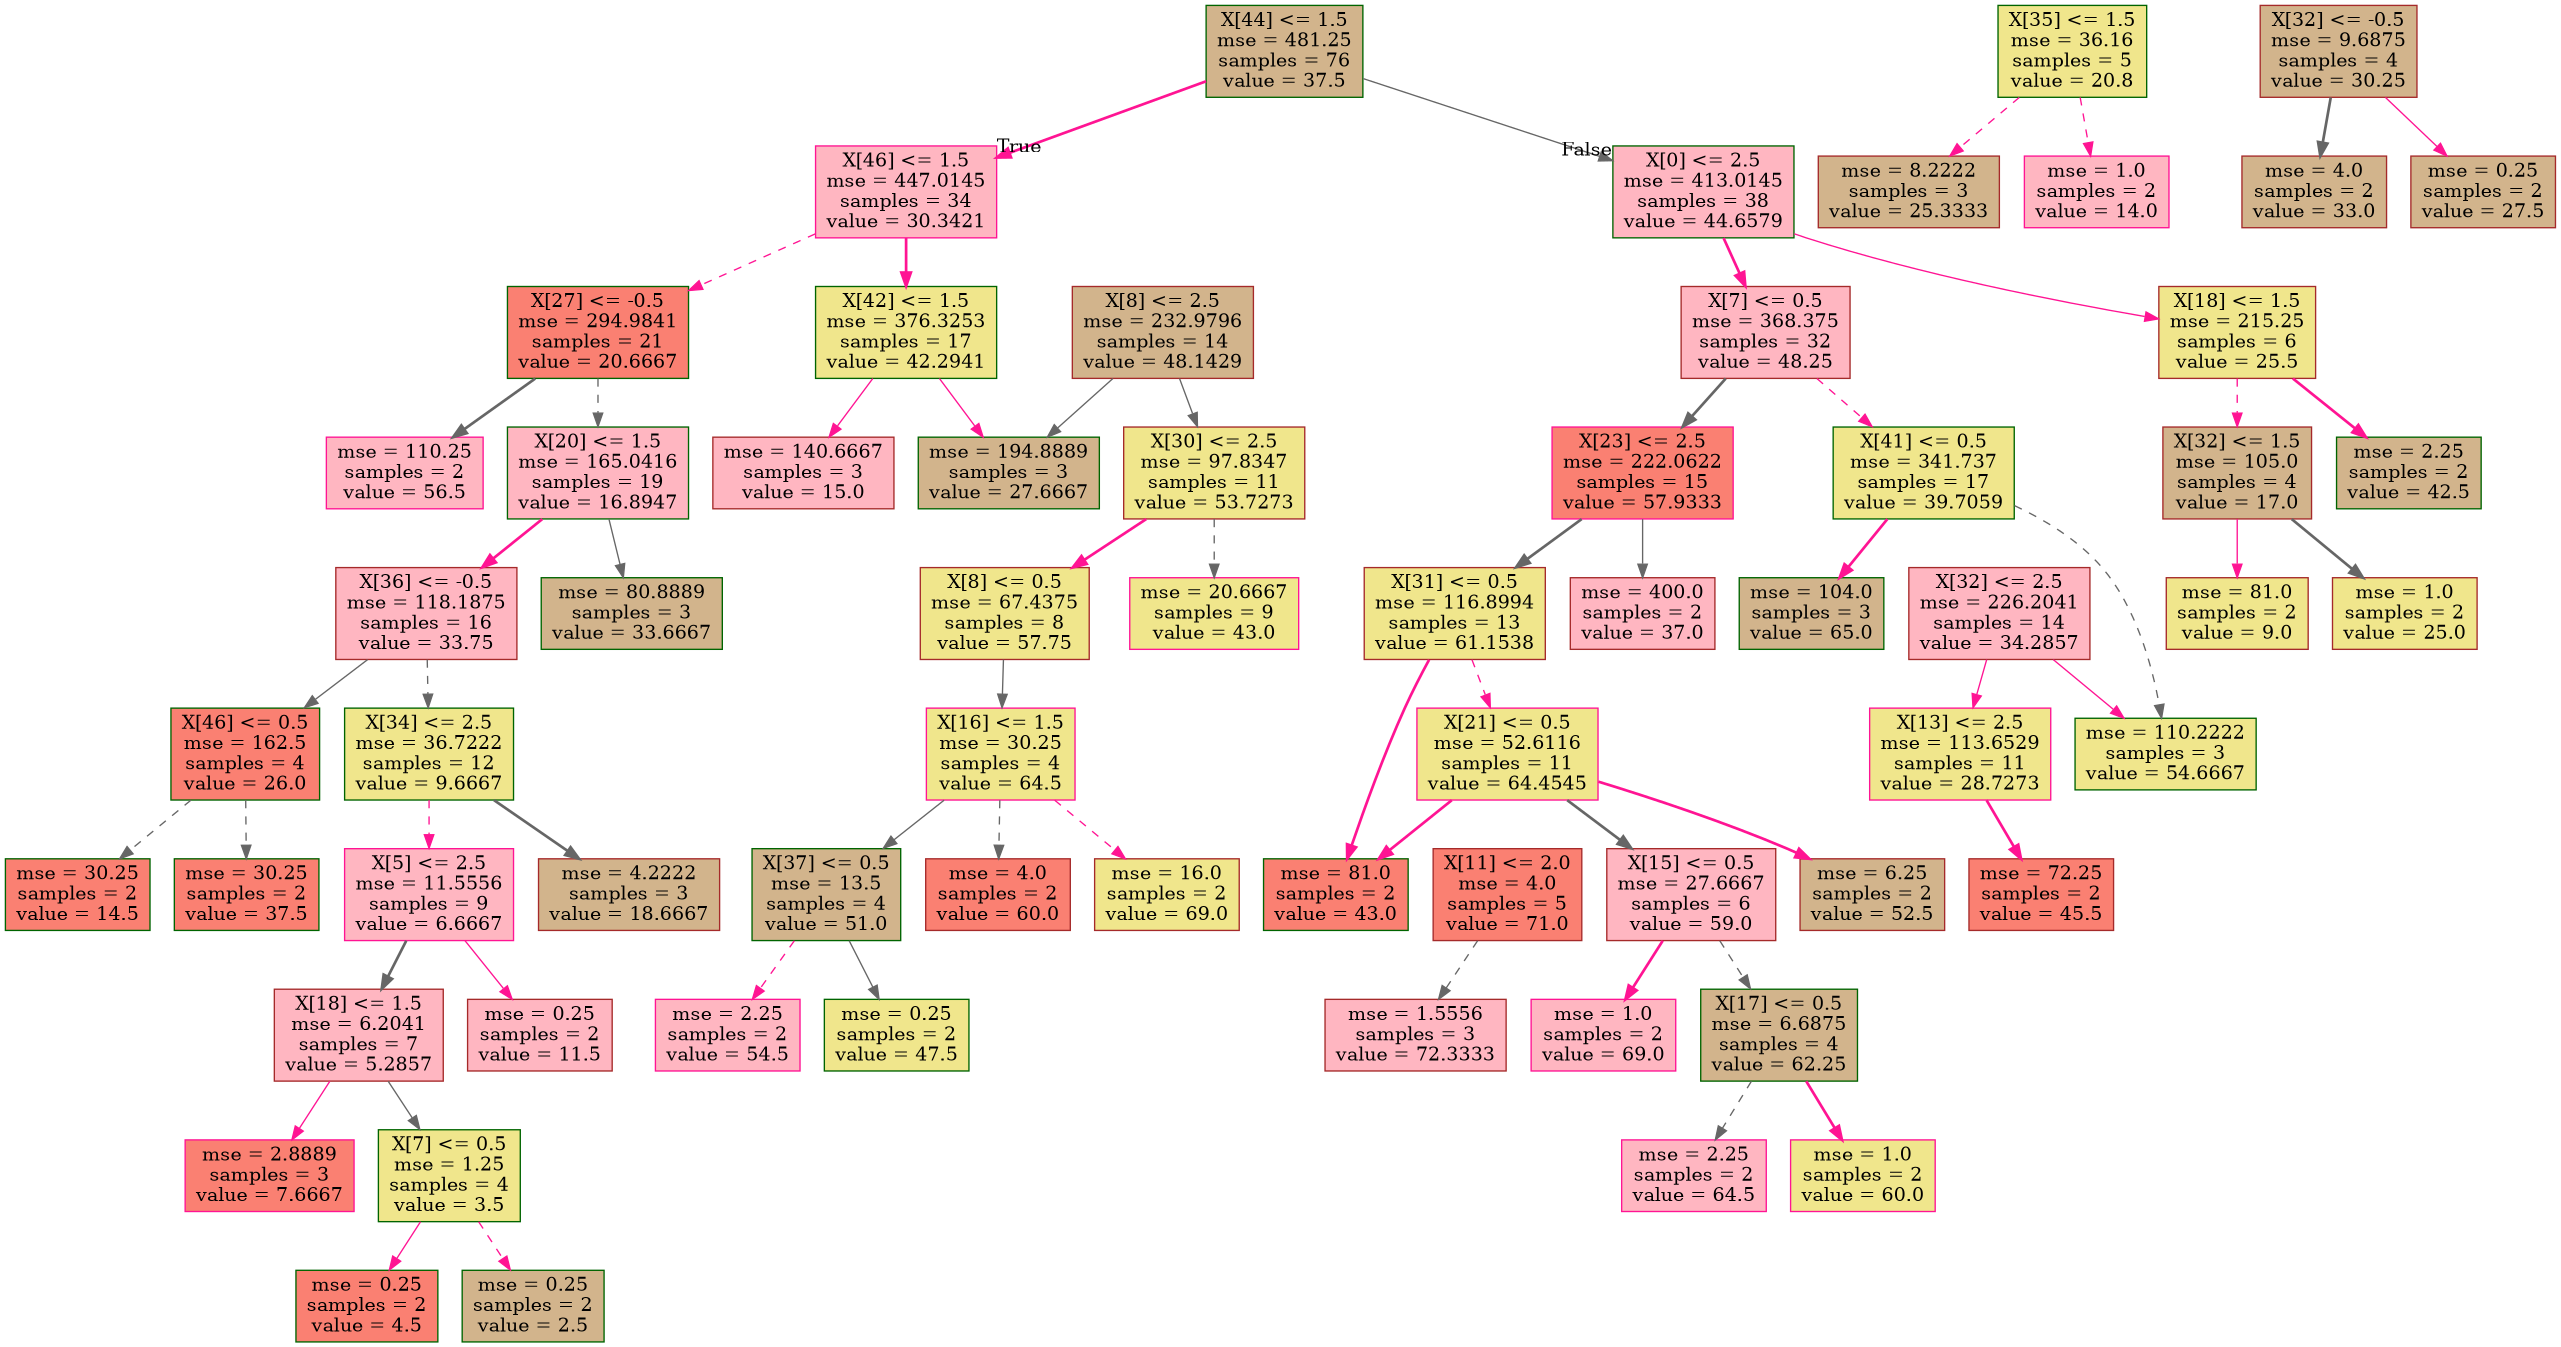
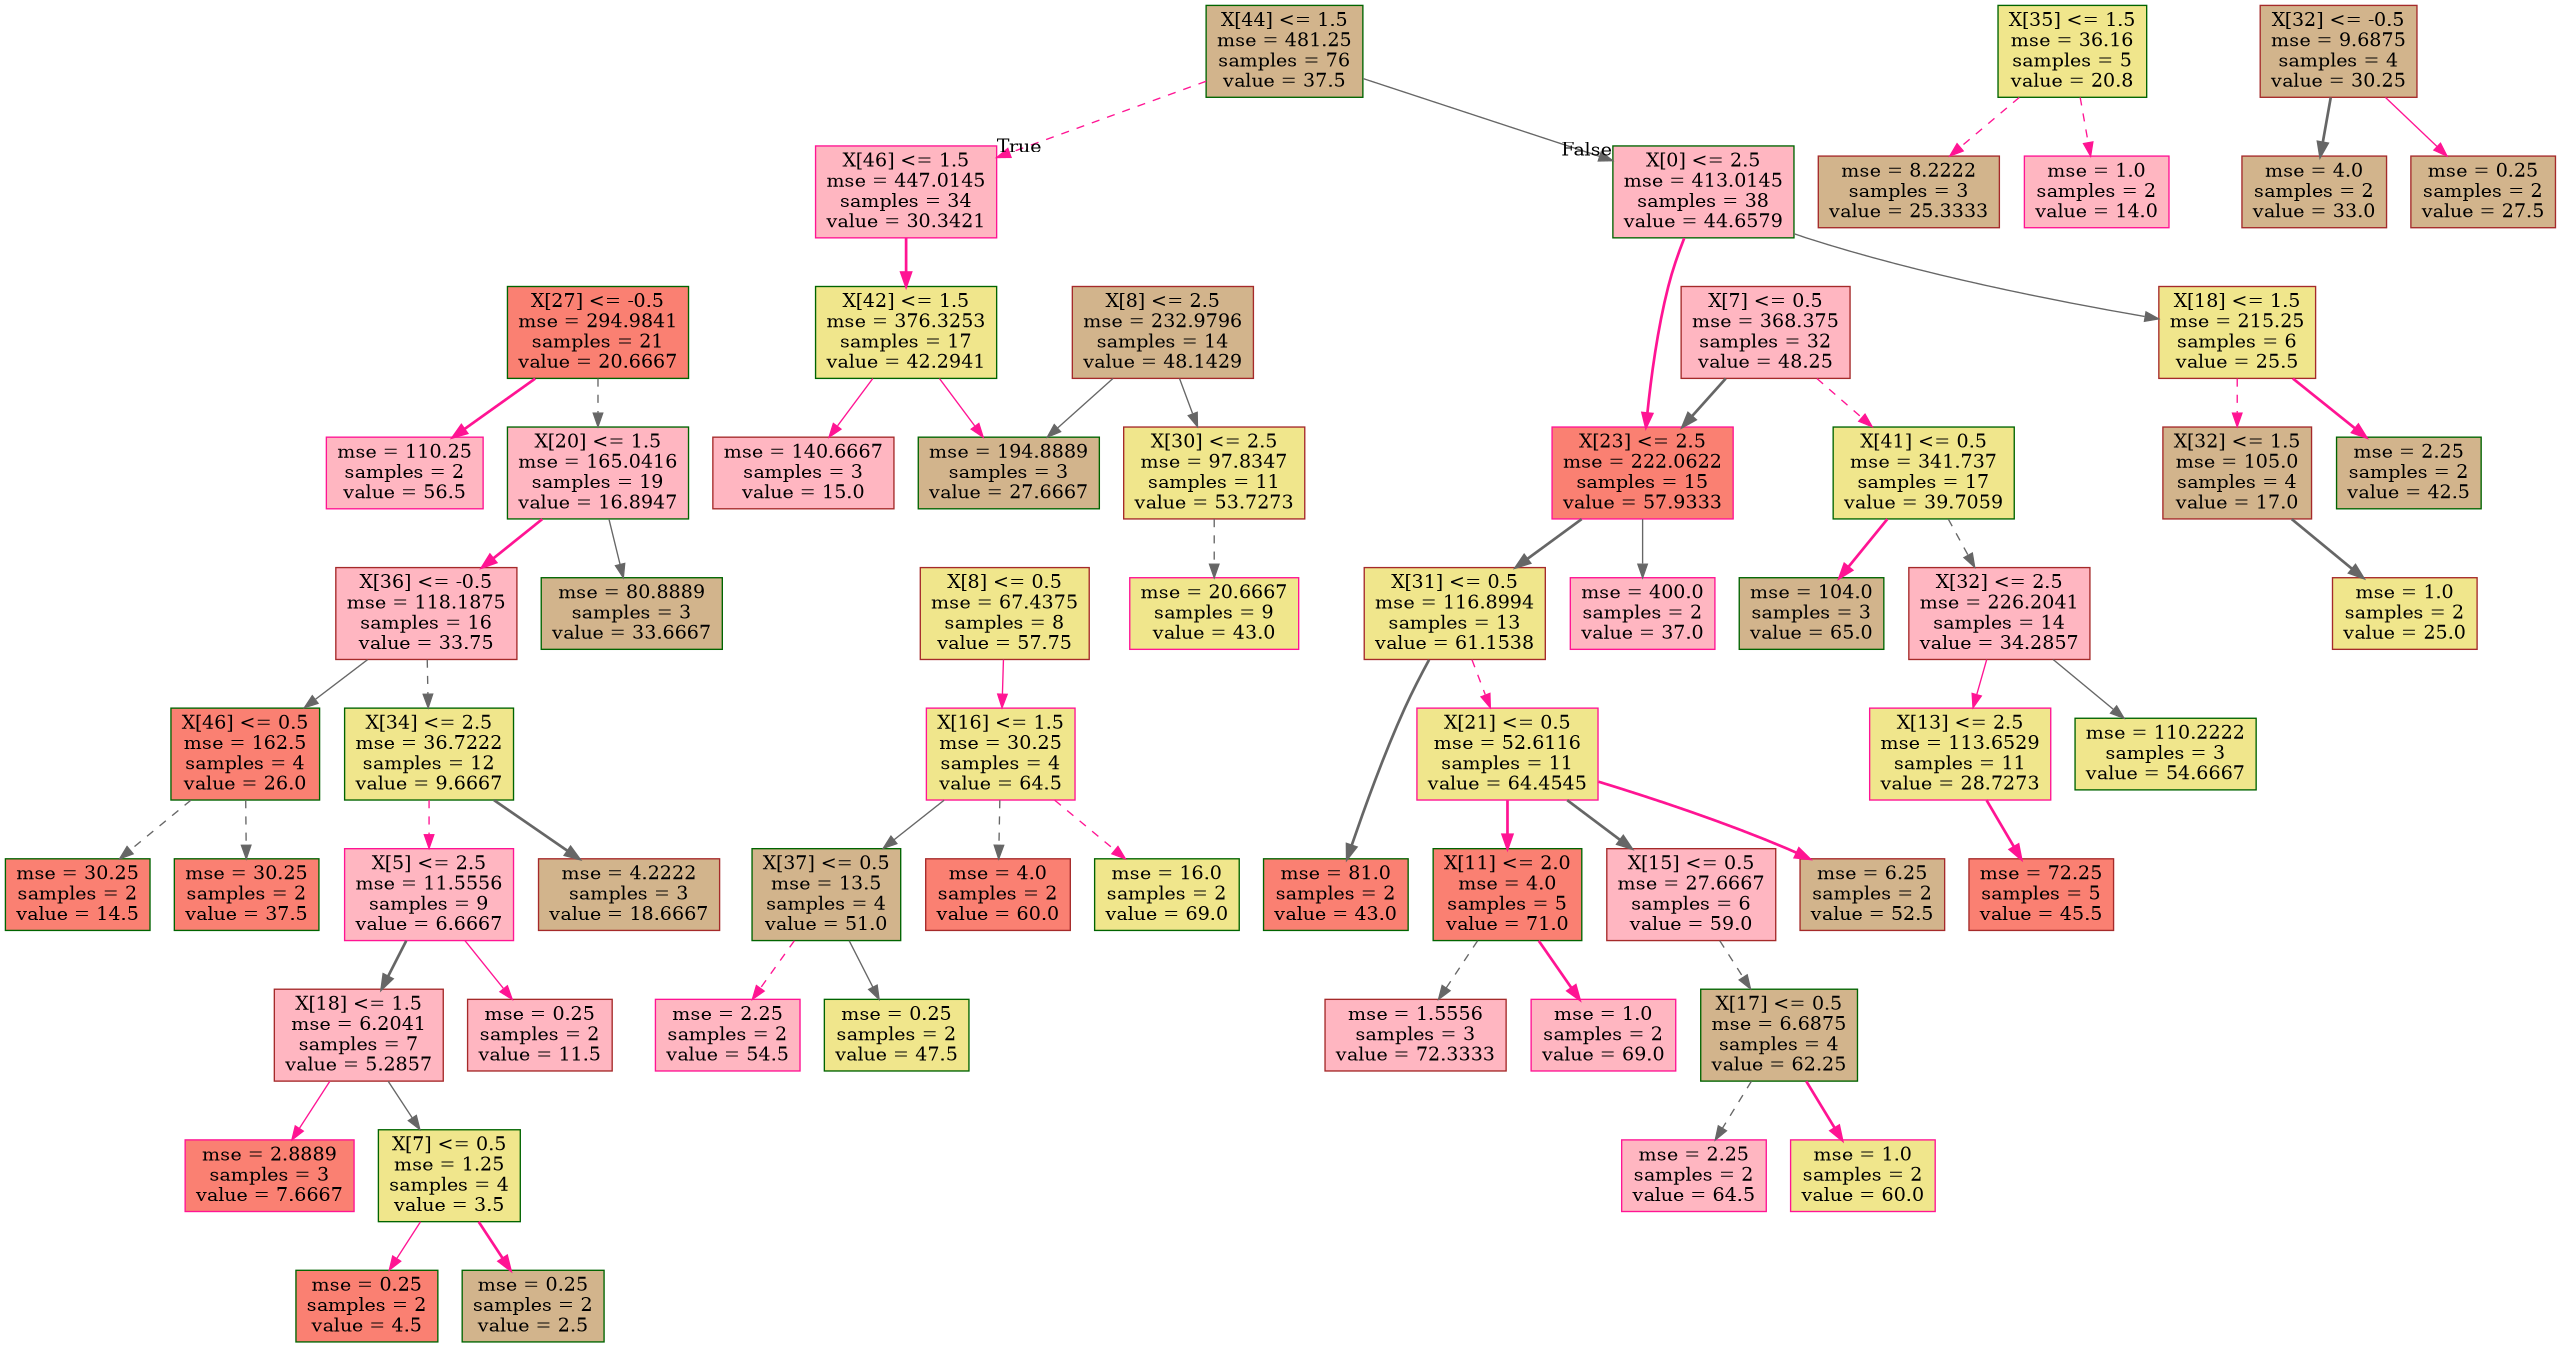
(1108, 117) -> (1108, 117)
(1732, 256) -> (1660, 325)
(758, 259) -> none
(1968, 281) -> (1968, 281)
(500, 404) -> (500, 404)
(1115, 539) -> none
(2115, 584) -> (1958, 537)
(1643, 614) -> (1643, 614)
(2237, 614) -> none
(1003, 677) -> (1003, 677)
(2083, 684) -> (2083, 684)
(1387, 751) -> (1387, 751)
(1421, 825) -> (1507, 817)
(1167, 895) -> (1167, 895)
(1507, 895) -> (1507, 895)
(2041, 895) -> (2041, 895)
(1648, 964) -> (1555, 964)
(491, 1240) -> (491, 1240)
